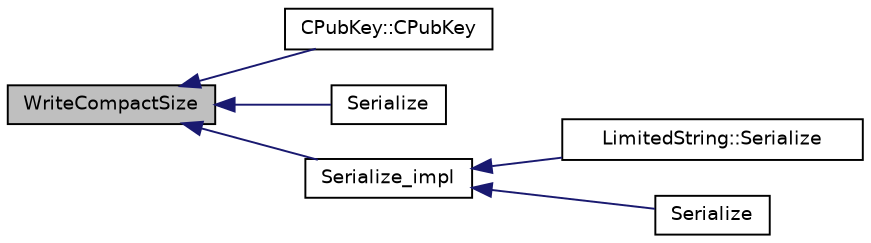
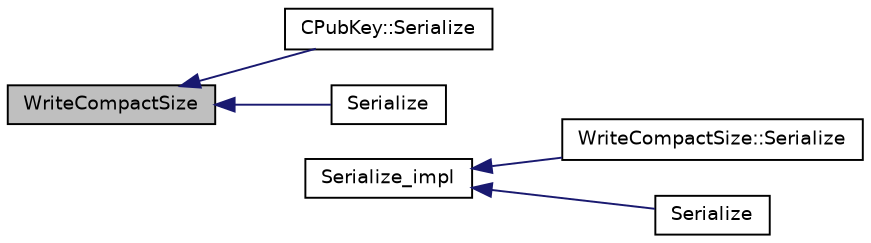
(389, 29) -> (389, 29)
(713, 140) -> (713, 140)
(260, 144) -> none
